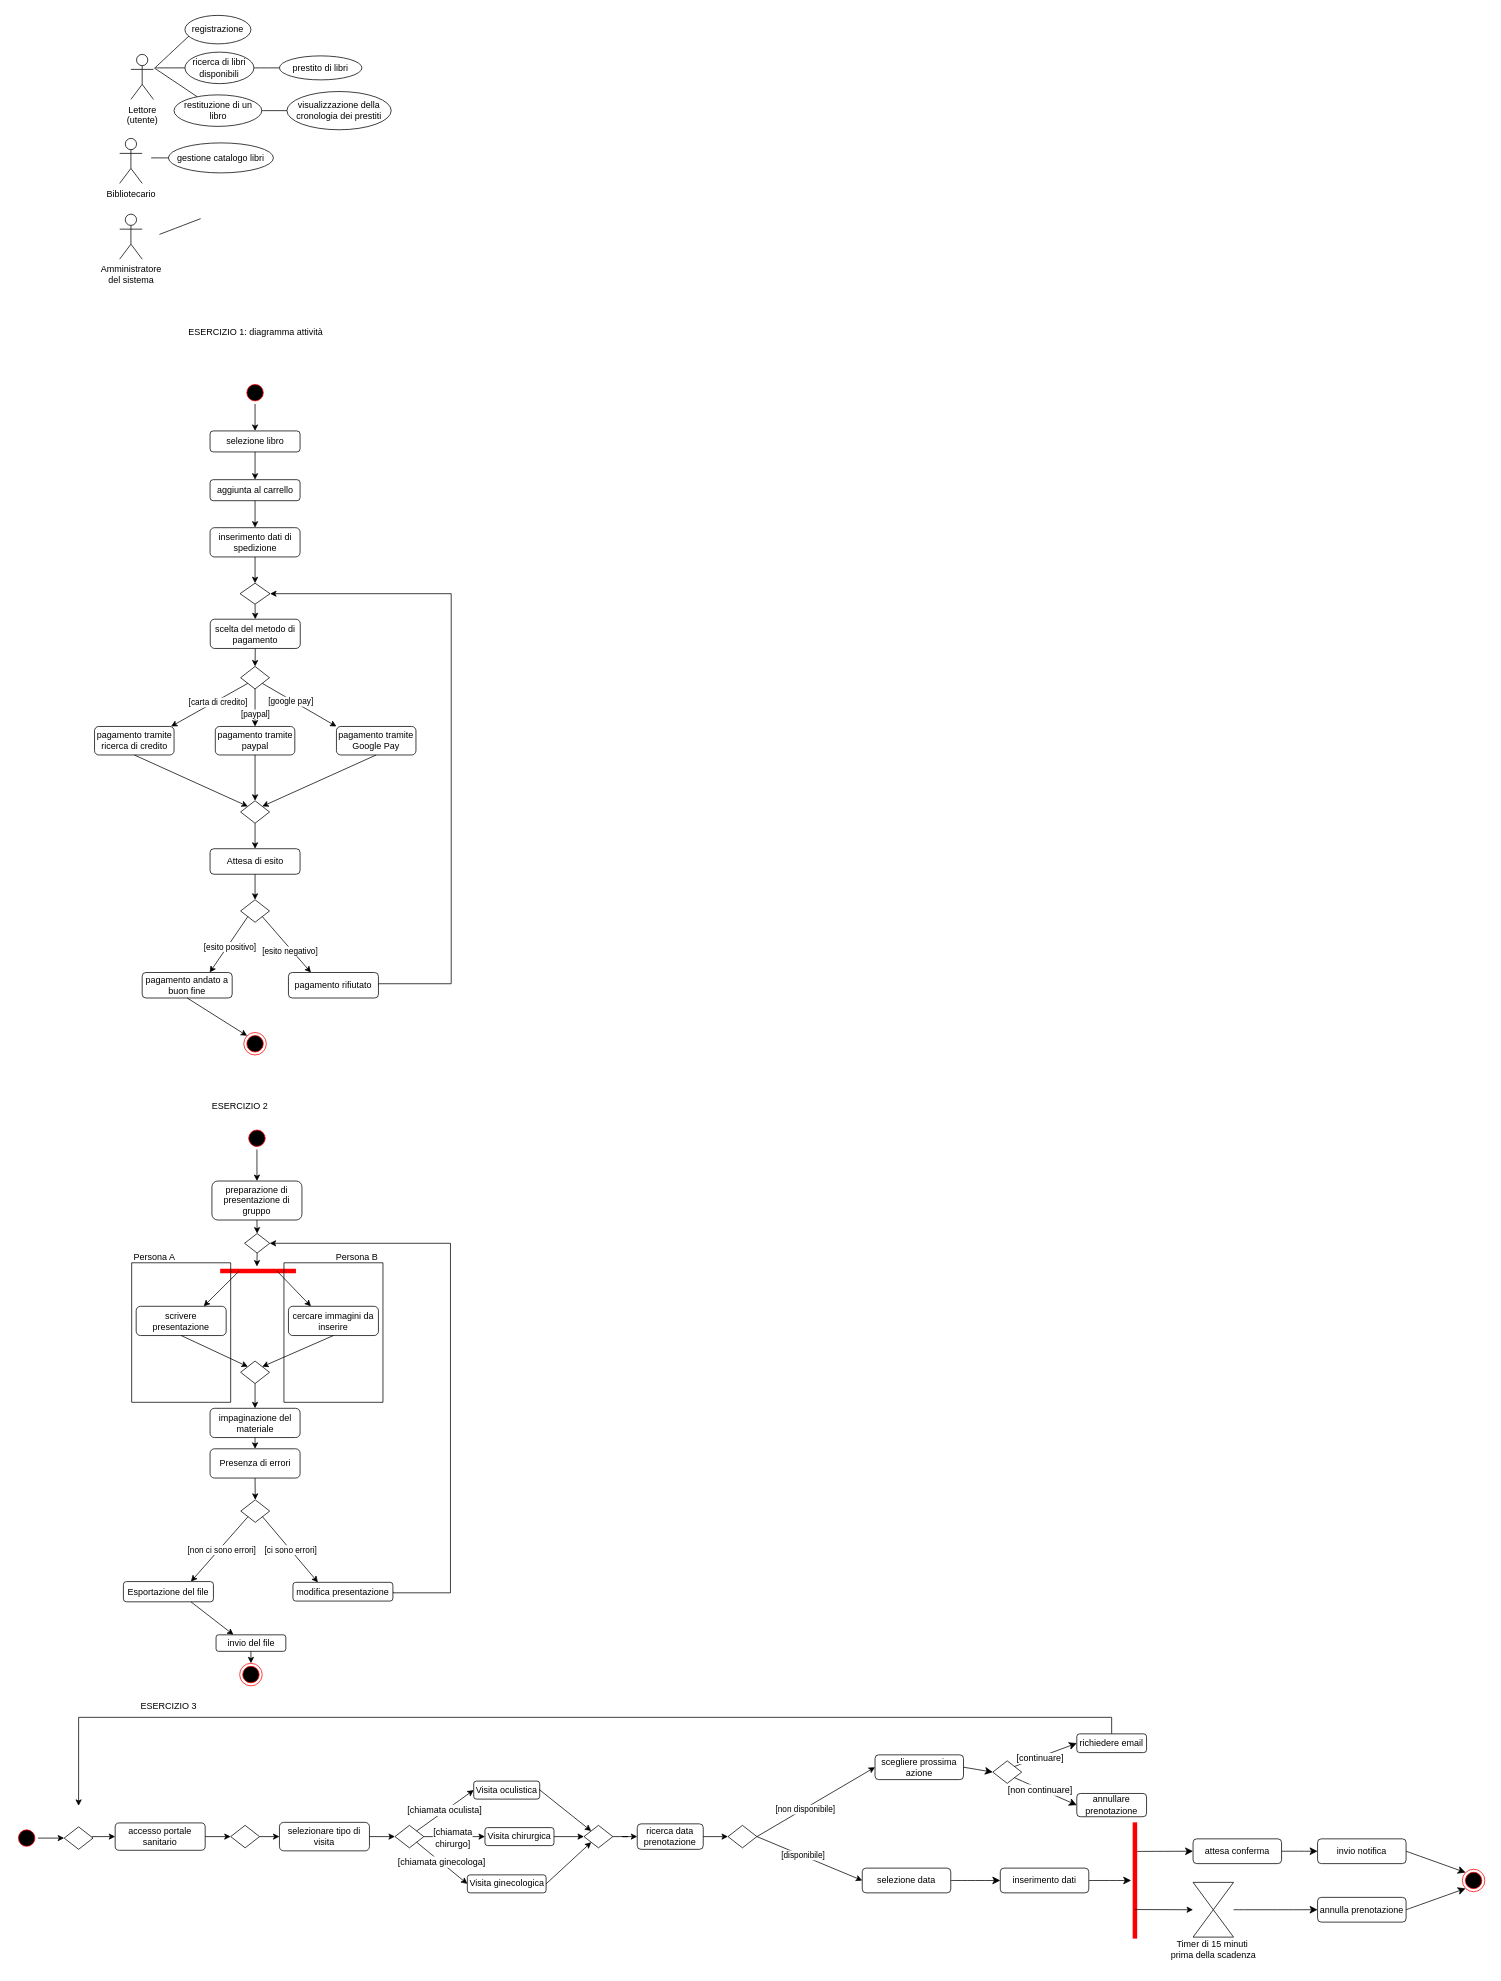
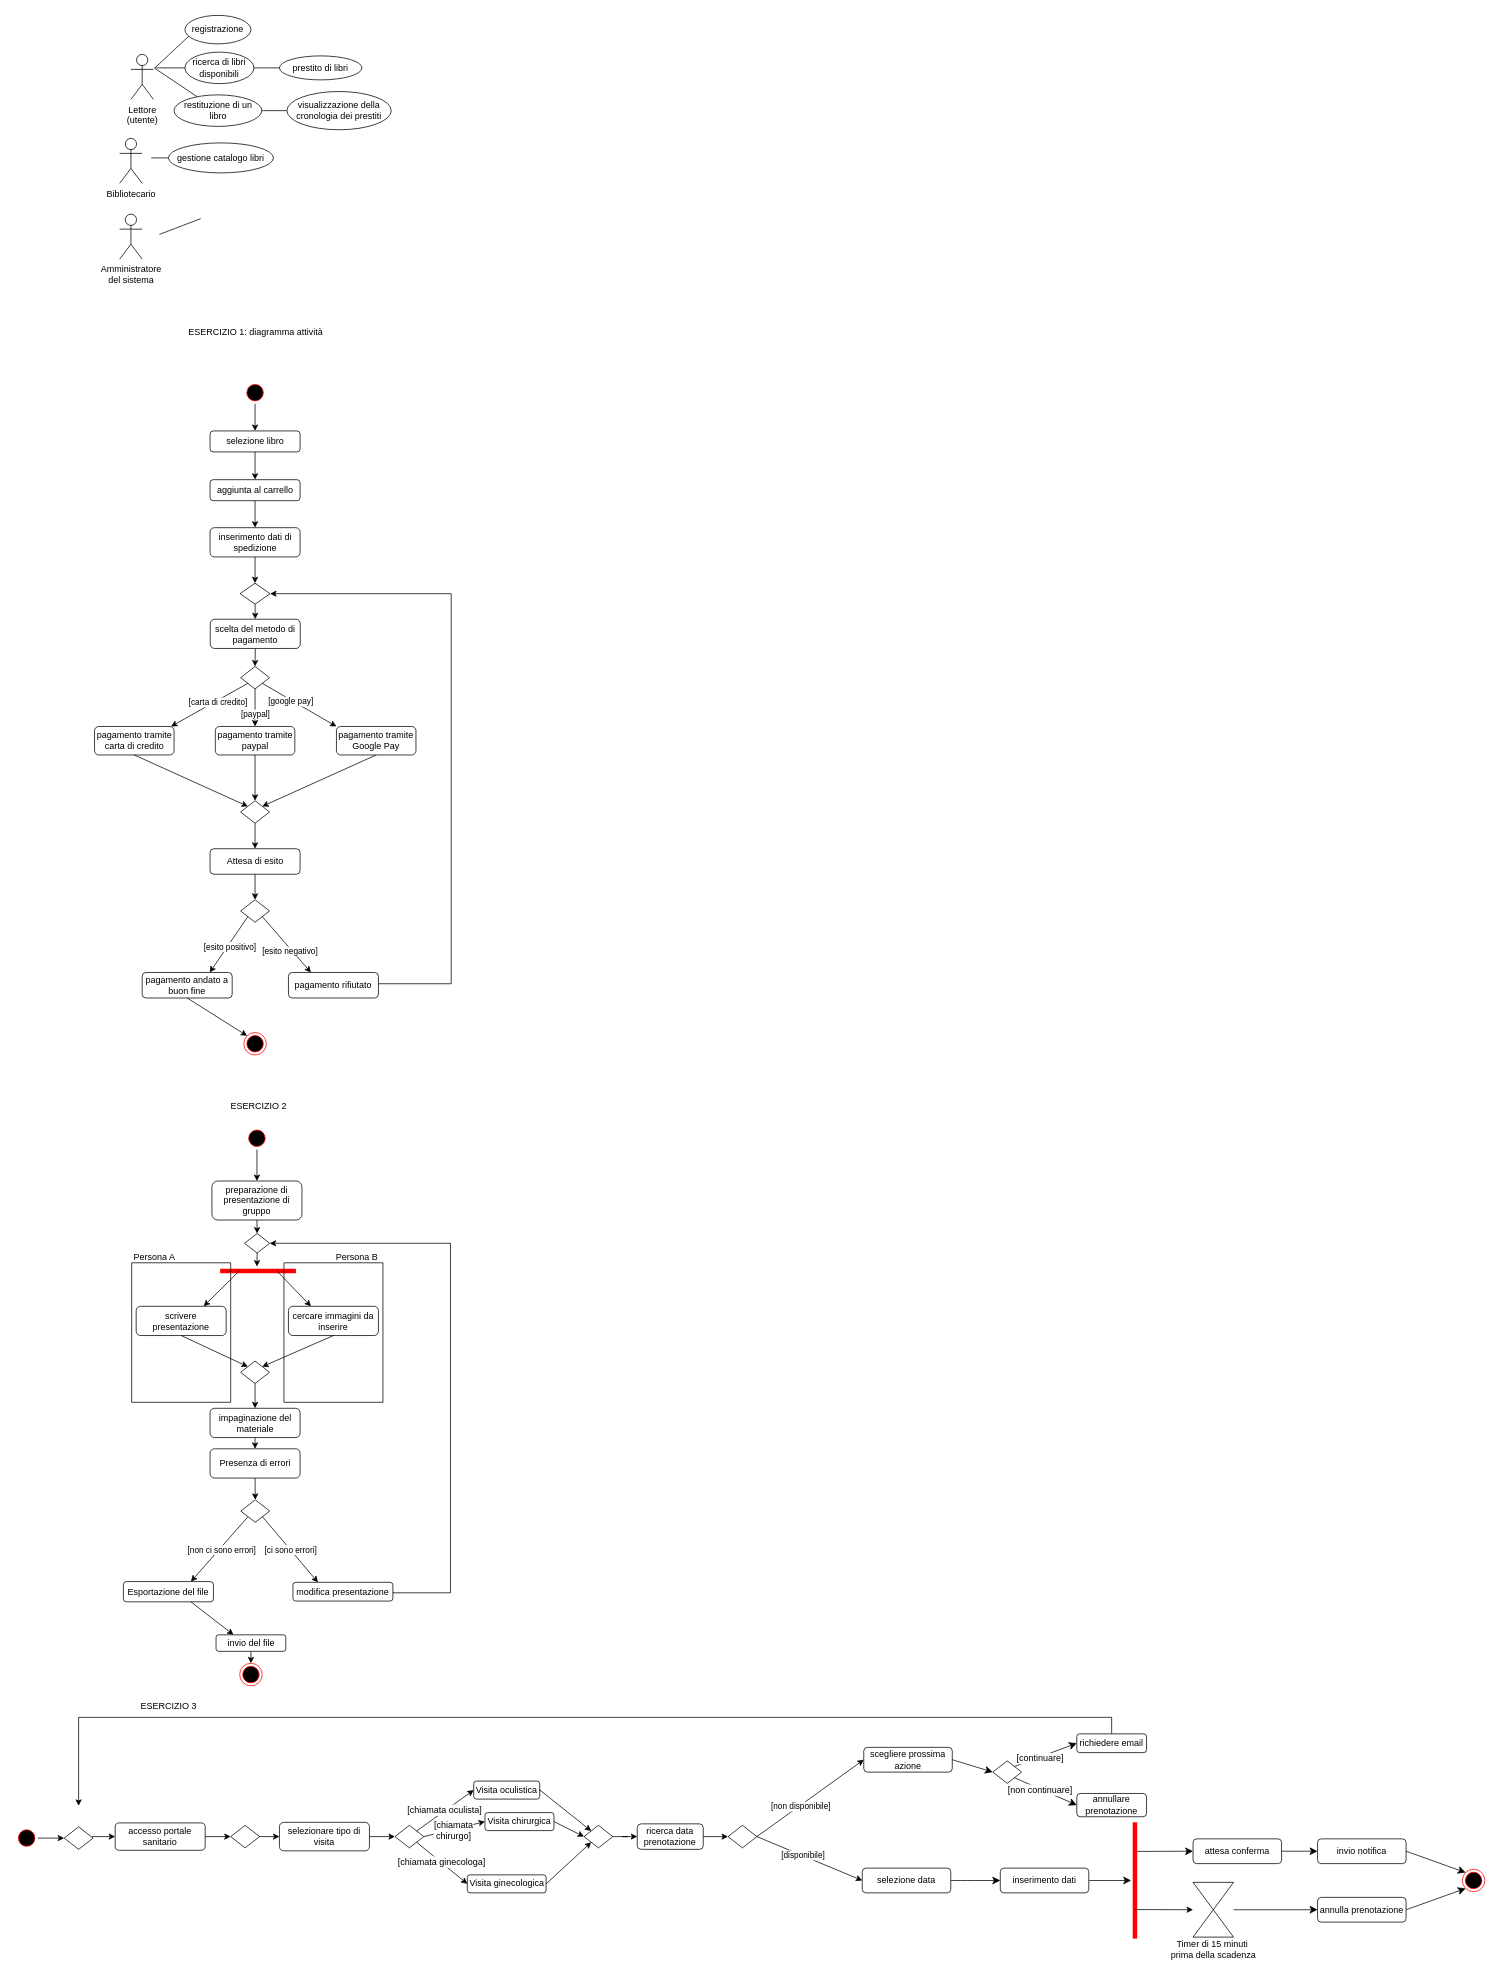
(135, 741) -> (135, 741)
(239, 1106) -> (258, 1106)
(919, 1767) -> (908, 1760)
(519, 1836) -> (519, 1821)
